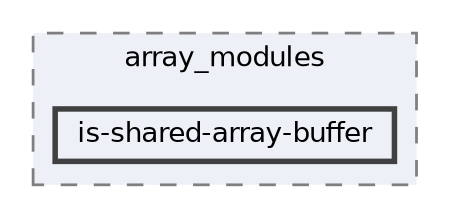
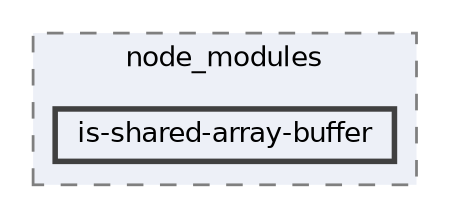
(225, 59) -> (225, 59)
